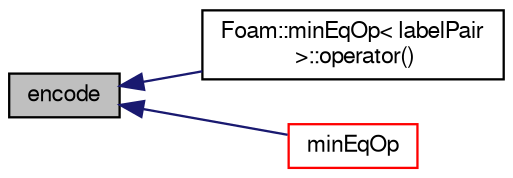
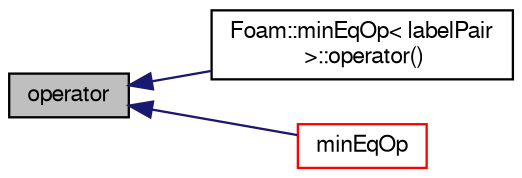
(64, 95) -> (69, 95)
